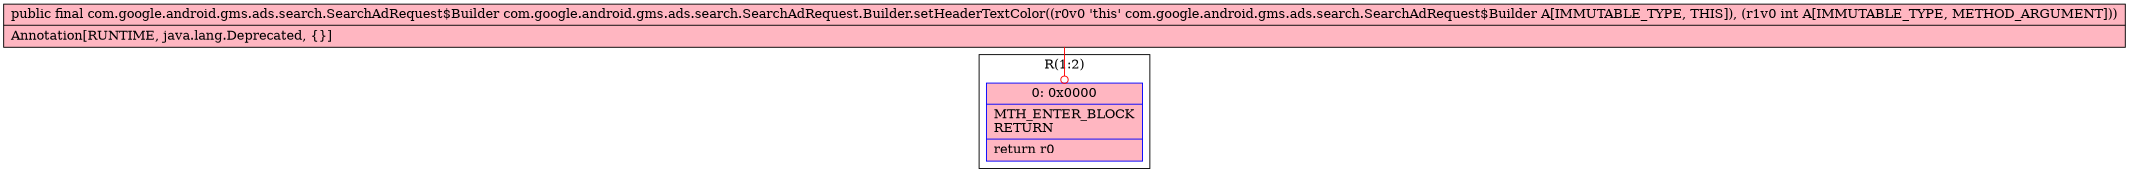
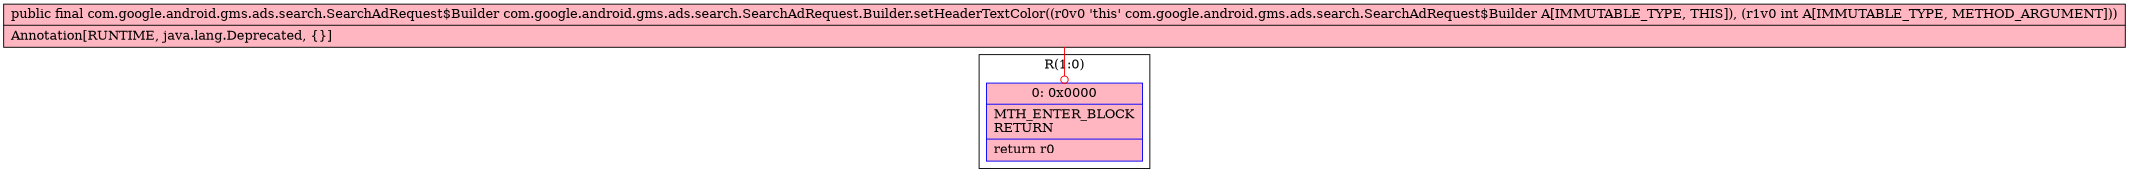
(1064, 65) -> (1064, 65)
